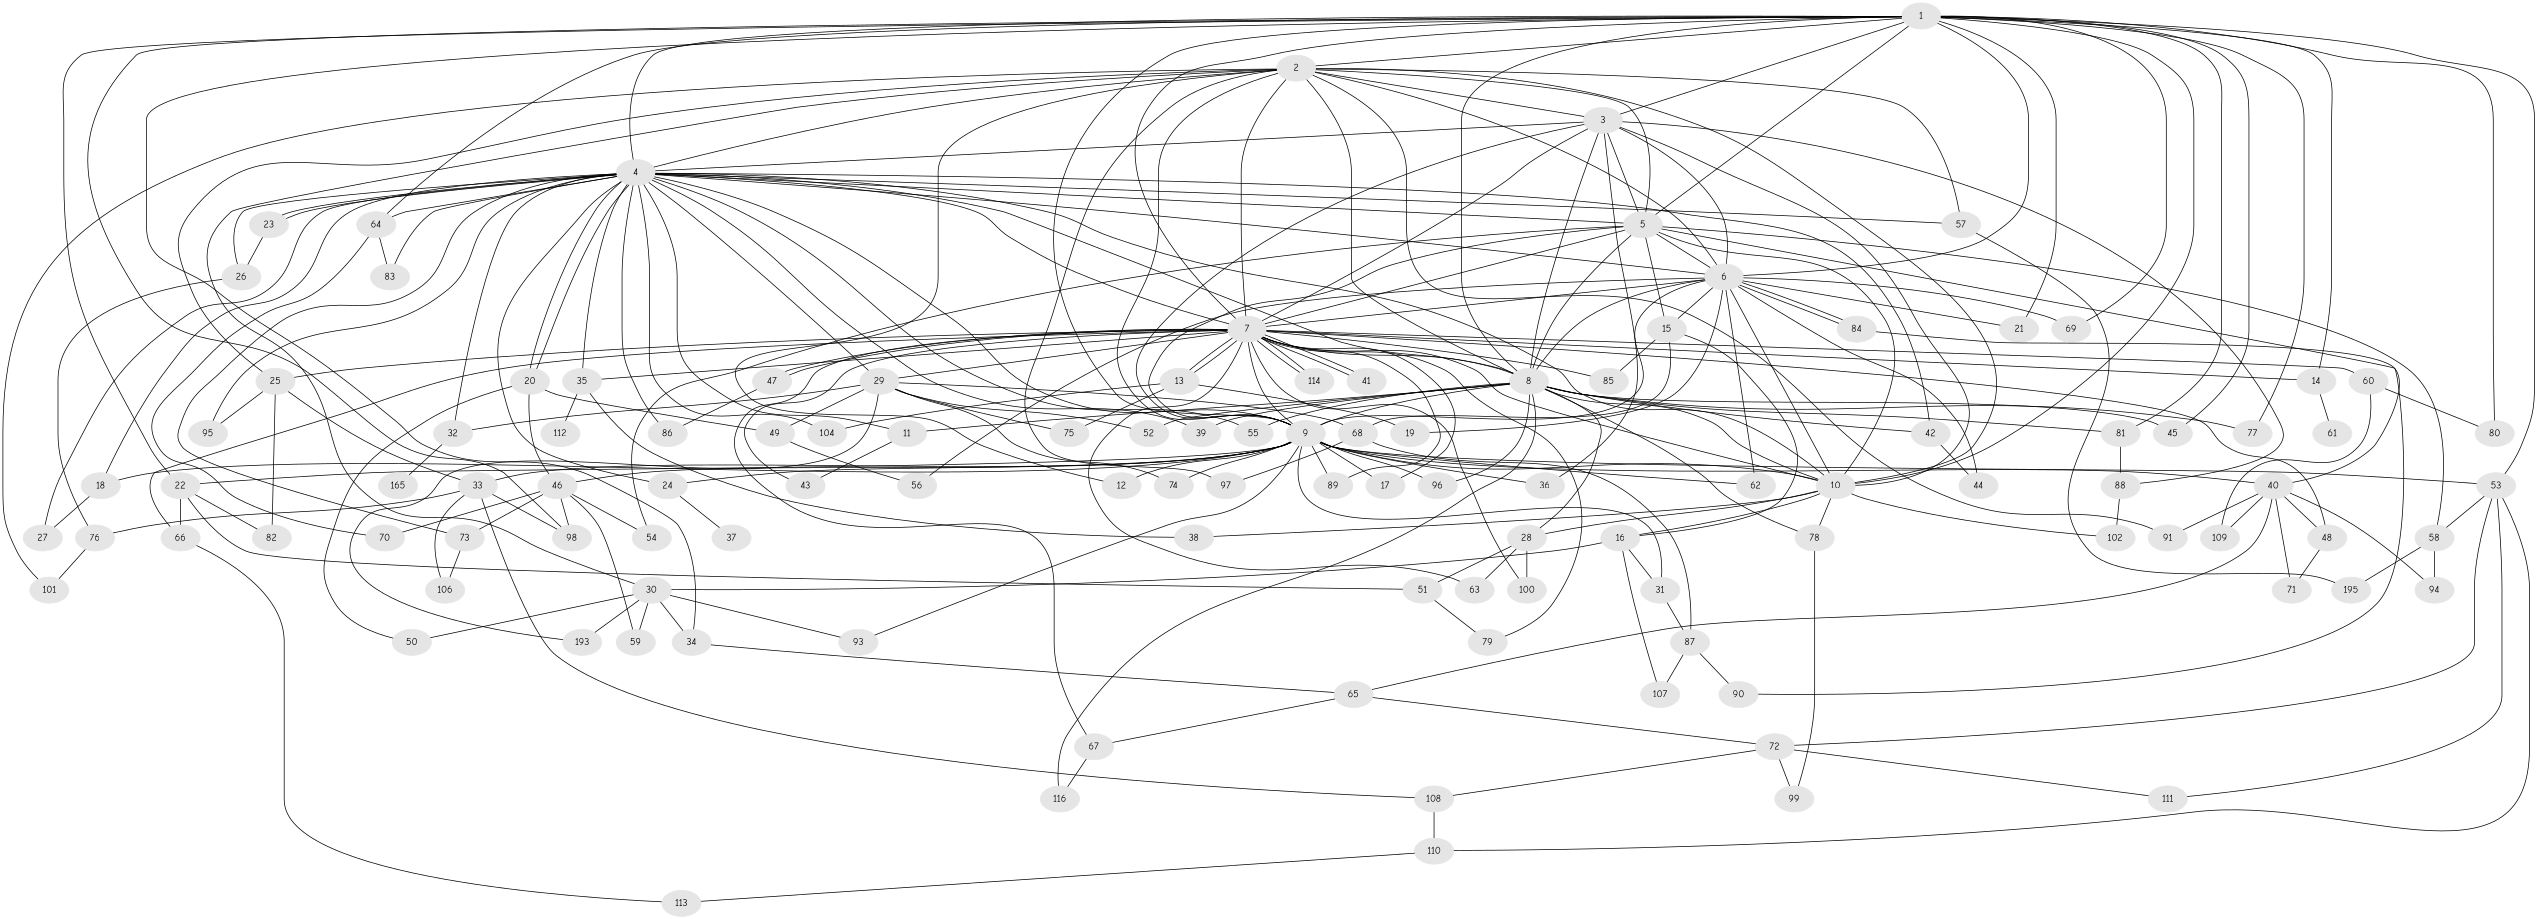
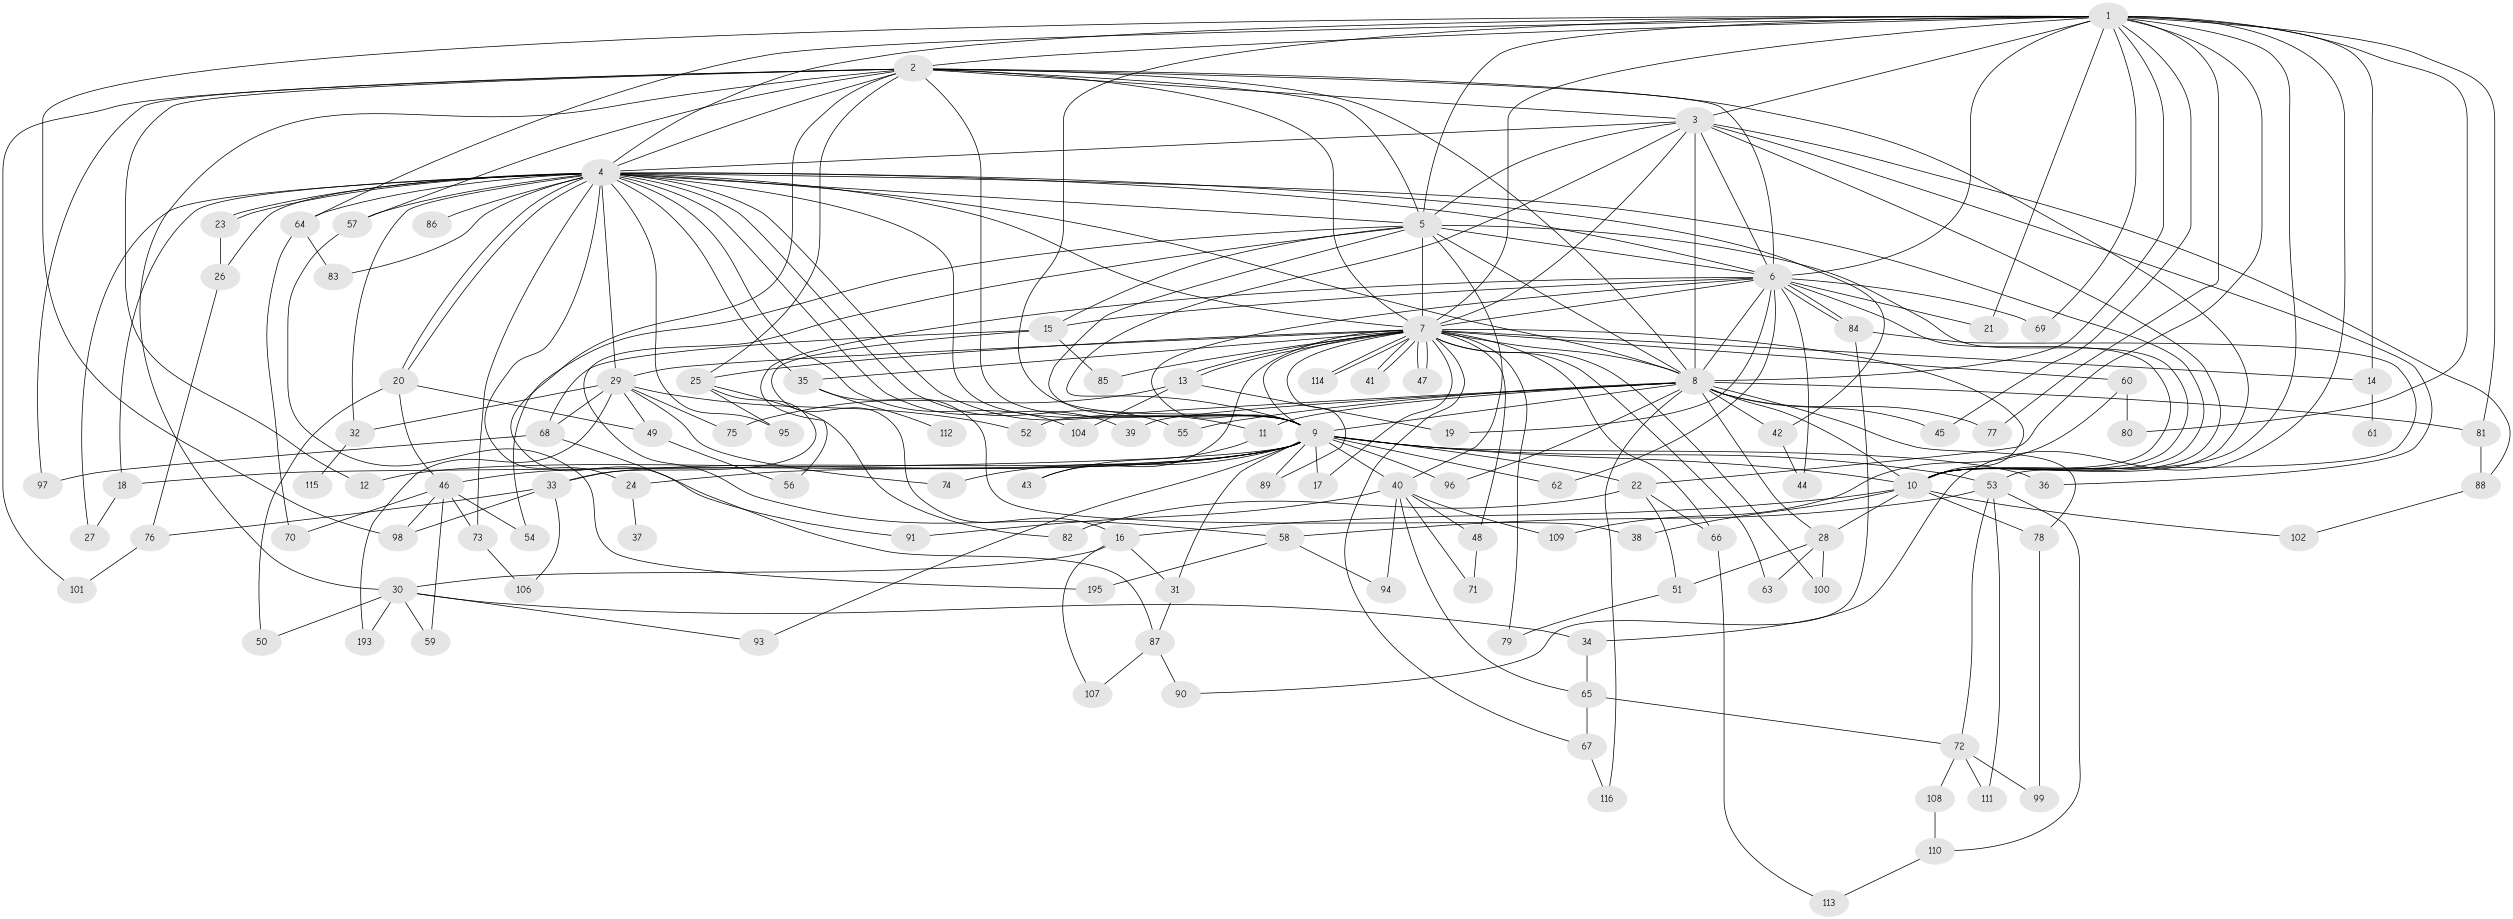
(2432, 59) -> (2377, 359)
(720, 407) -> none
(398, 486) -> (312, 486)
(891, 752) -> none
